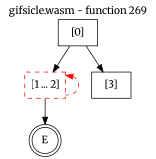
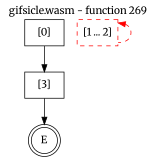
(63, 56) -> none
(45, 108) -> (44, 108)
